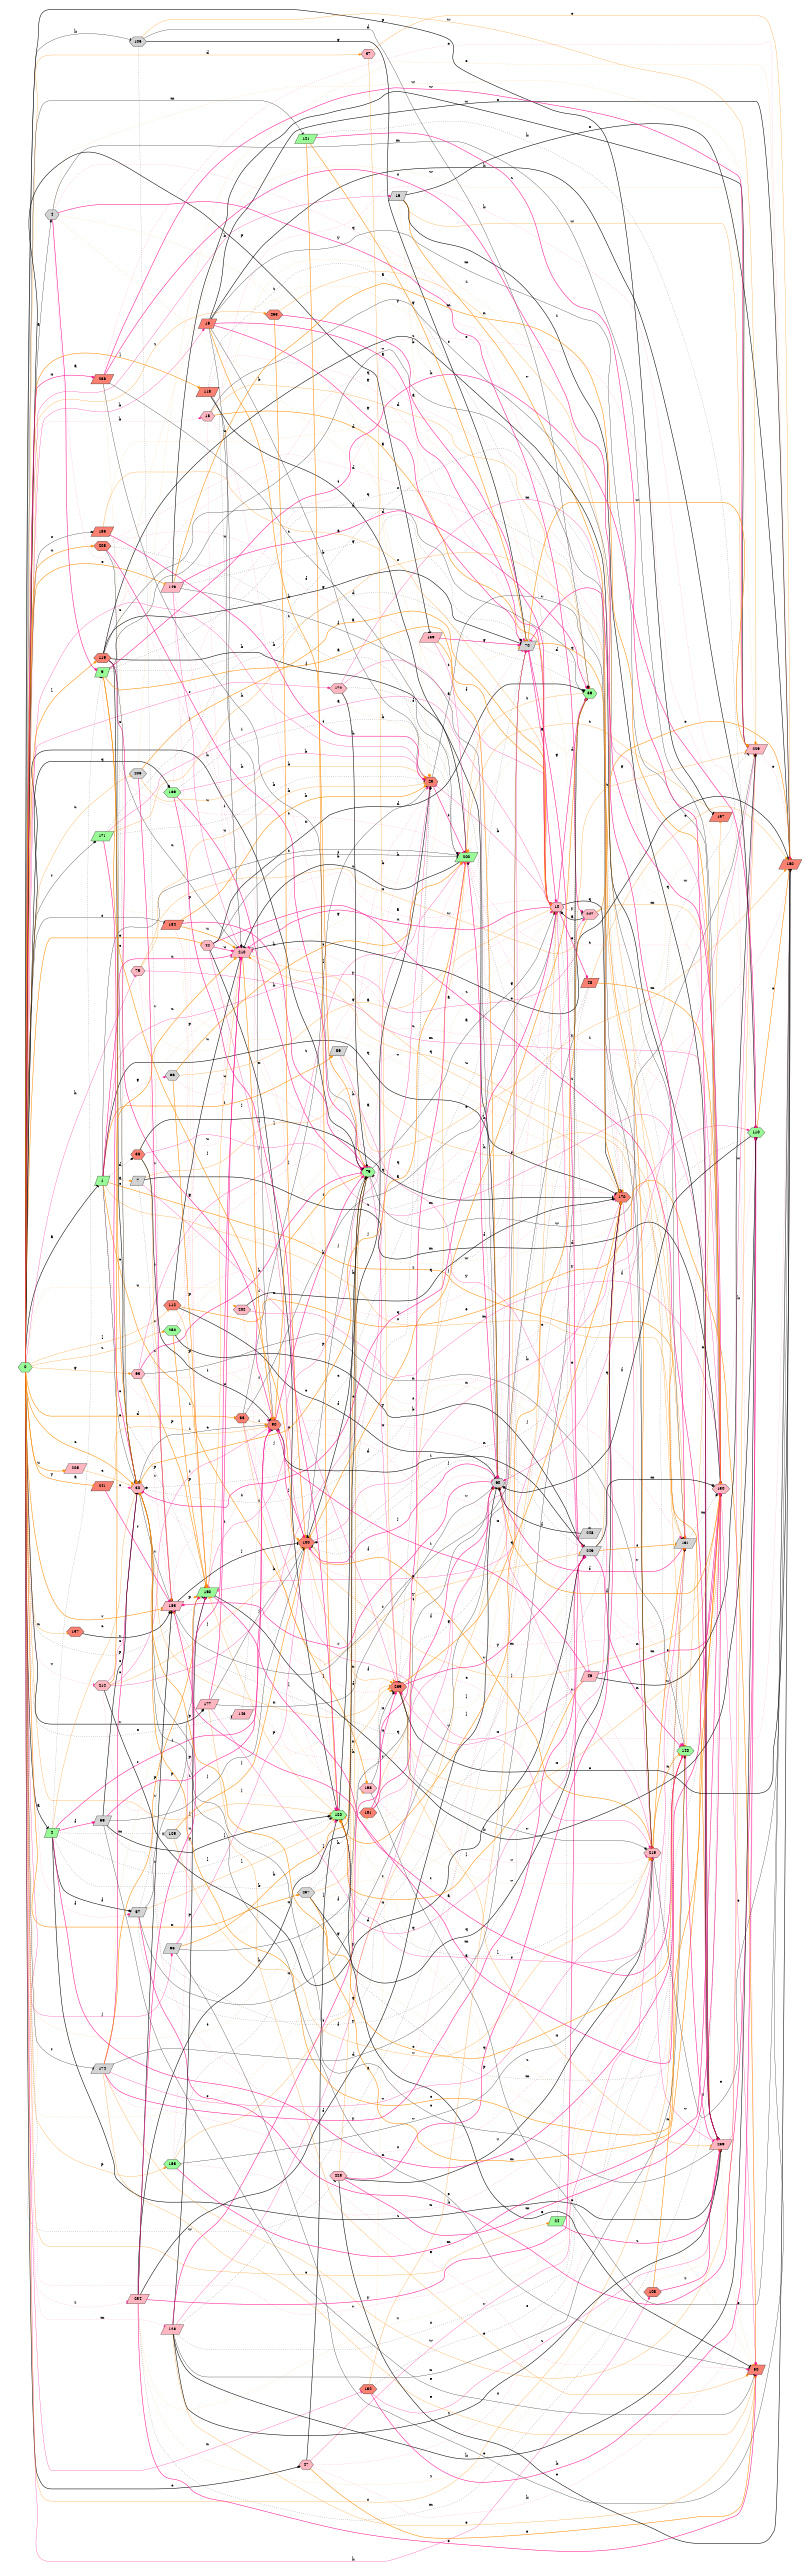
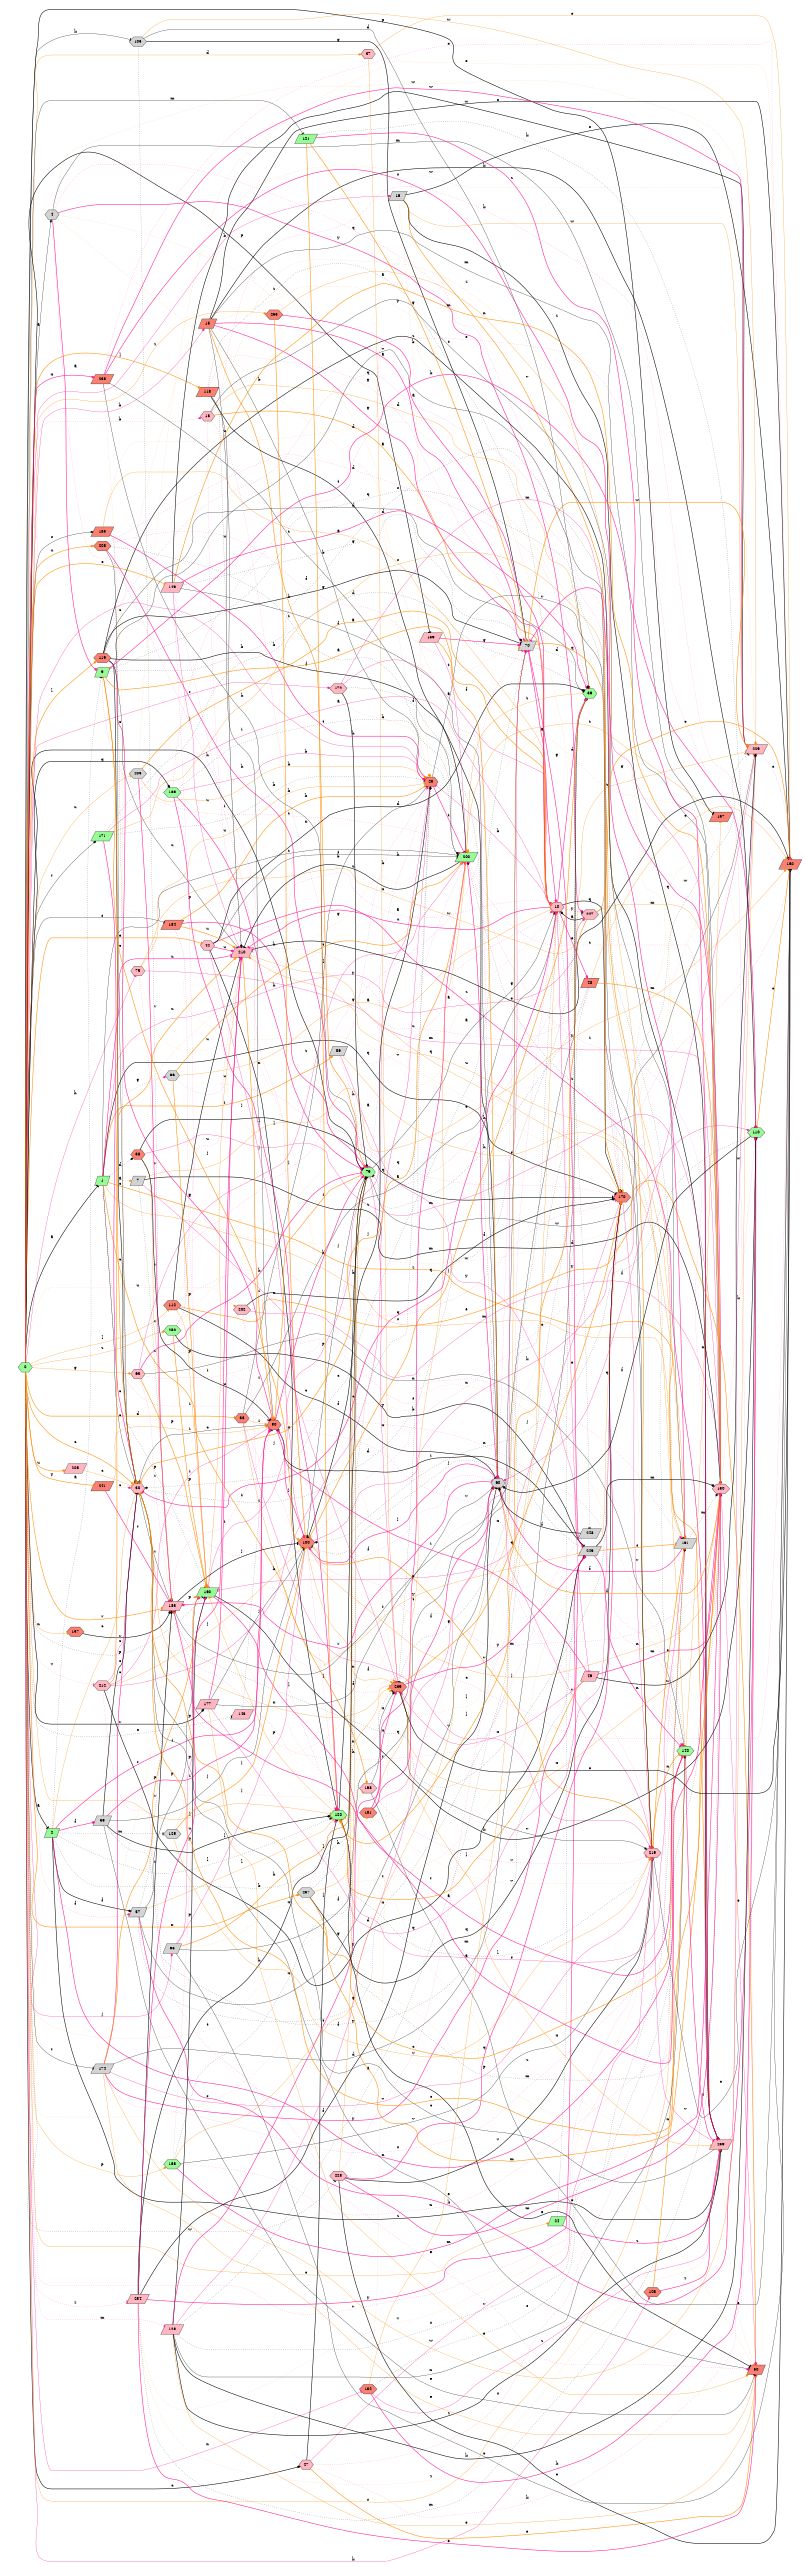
(191, 1151) -> none
